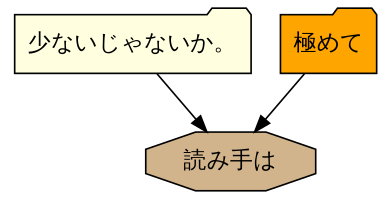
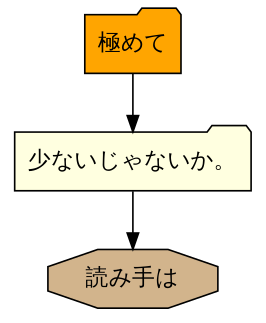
(285, 97) -> (133, 95)
